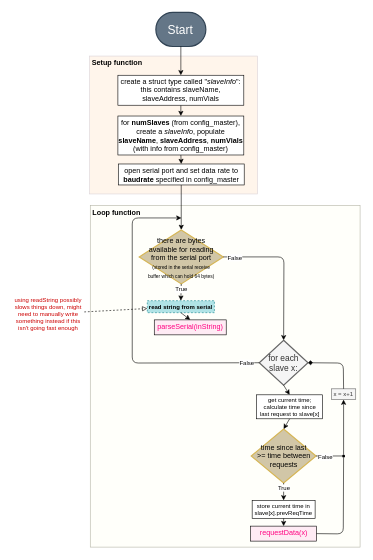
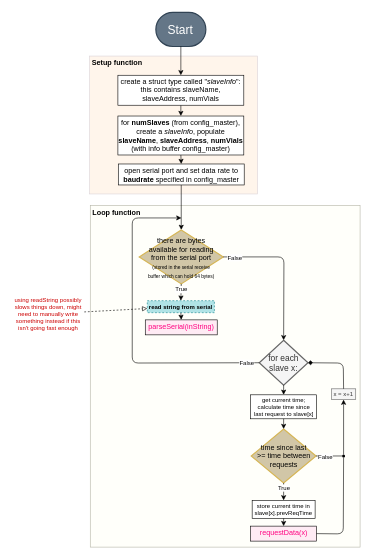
(181, 136) -> (181, 136)
(190, 328) -> (181, 328)
(290, 407) -> (284, 407)
